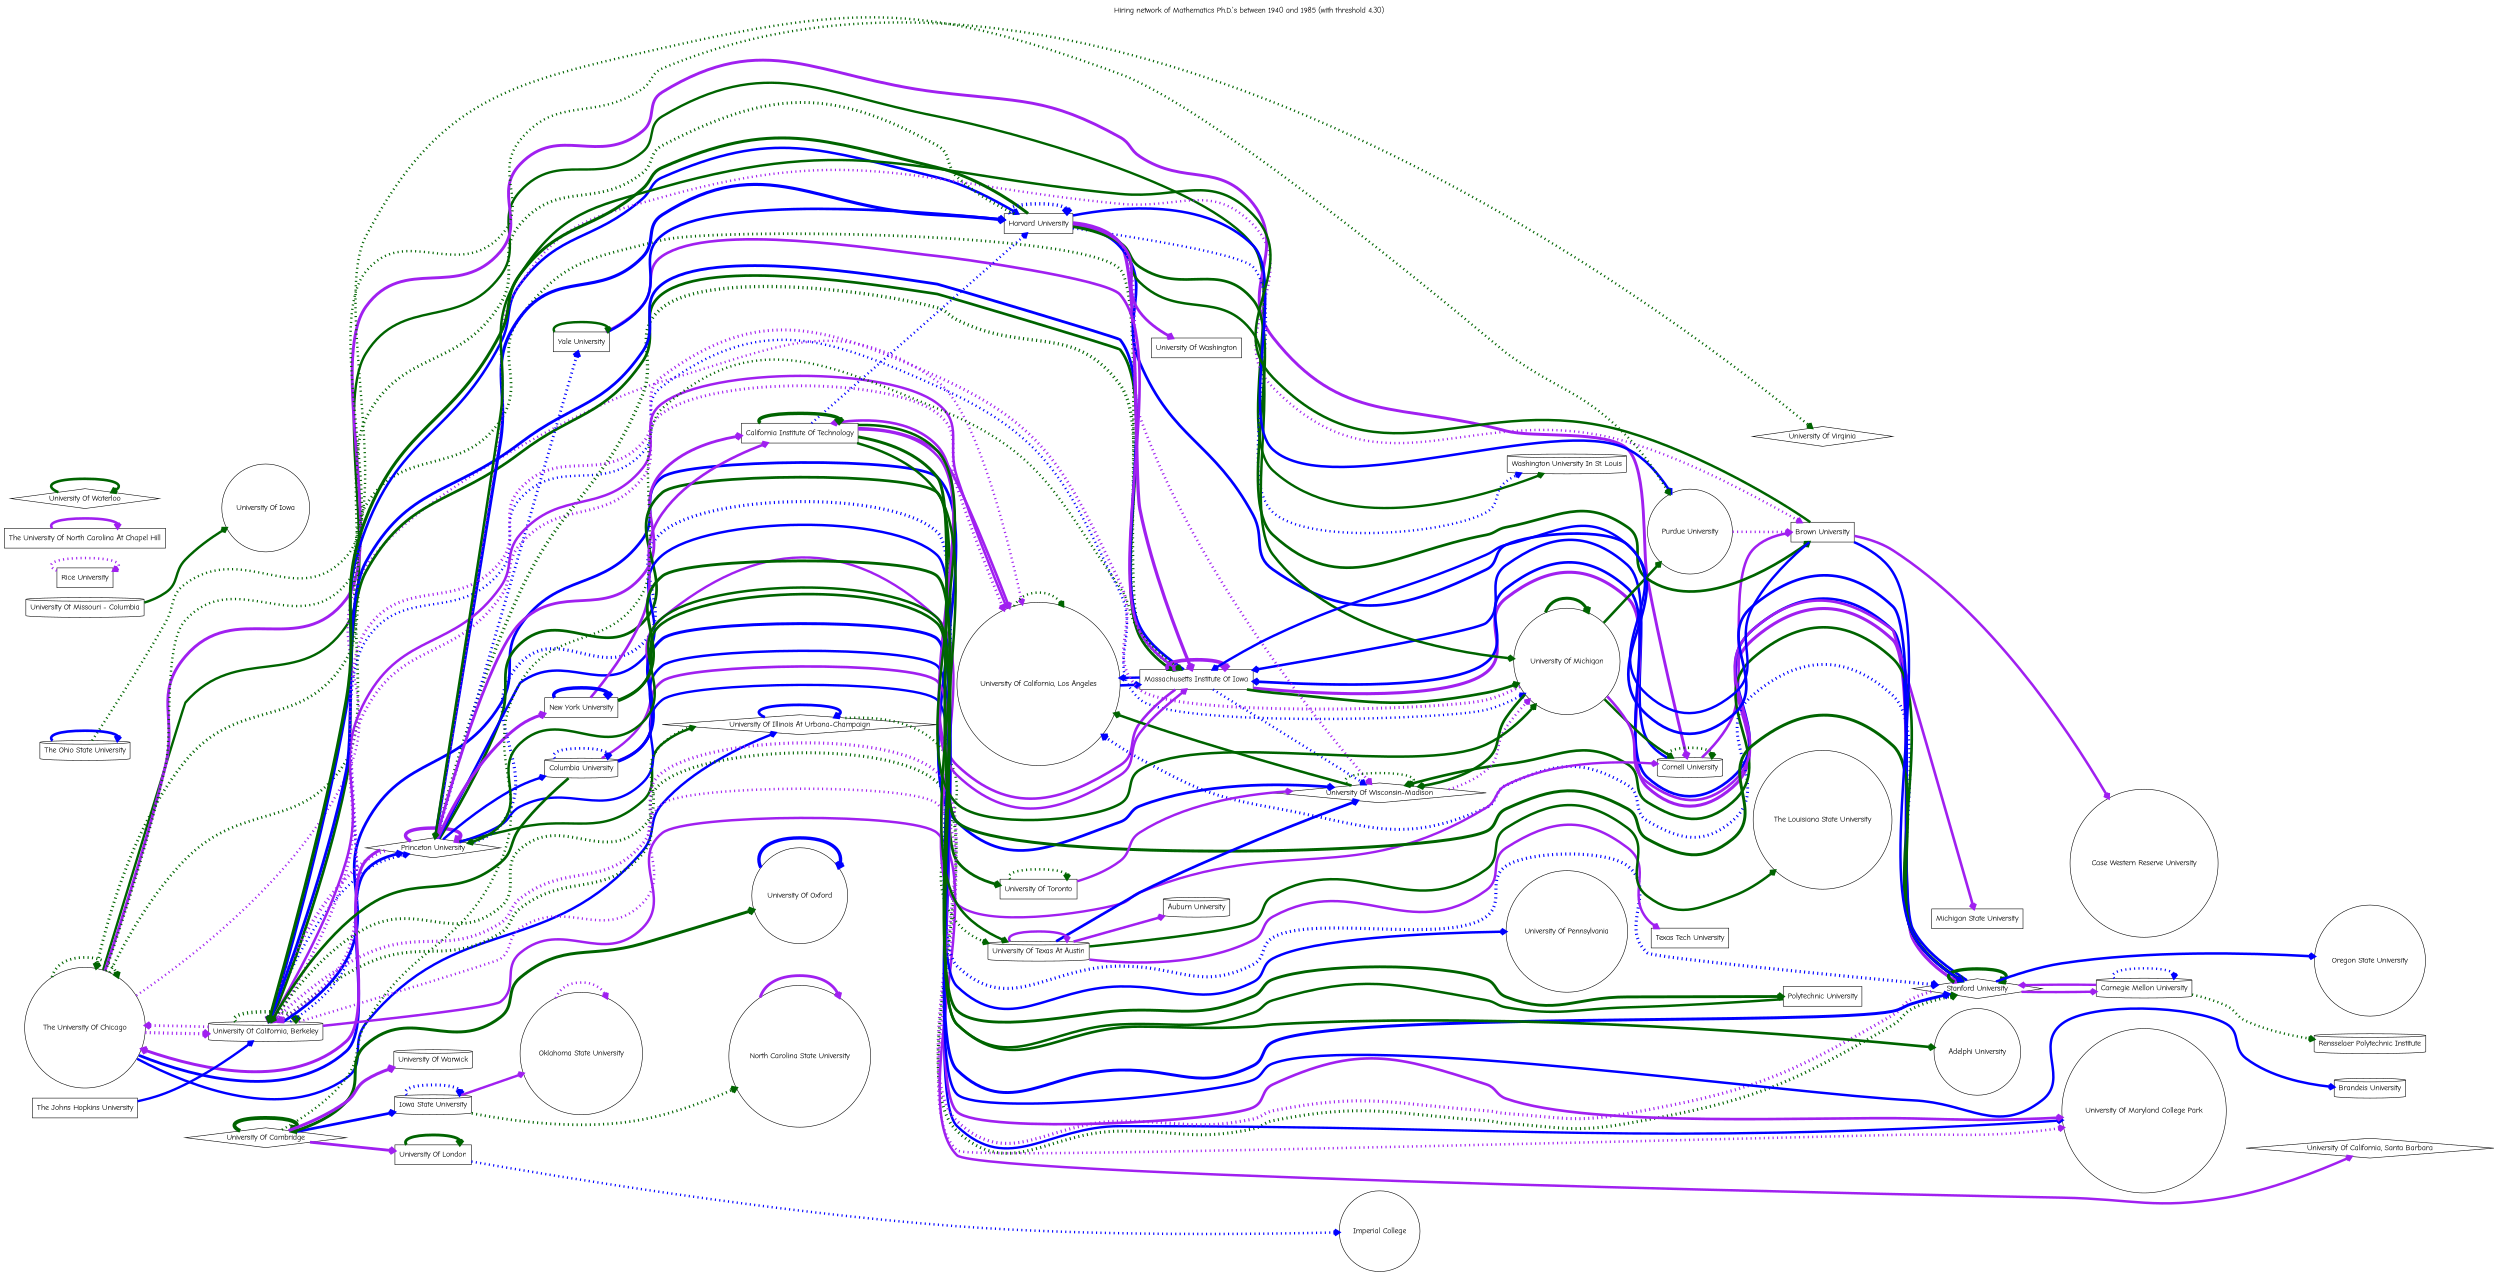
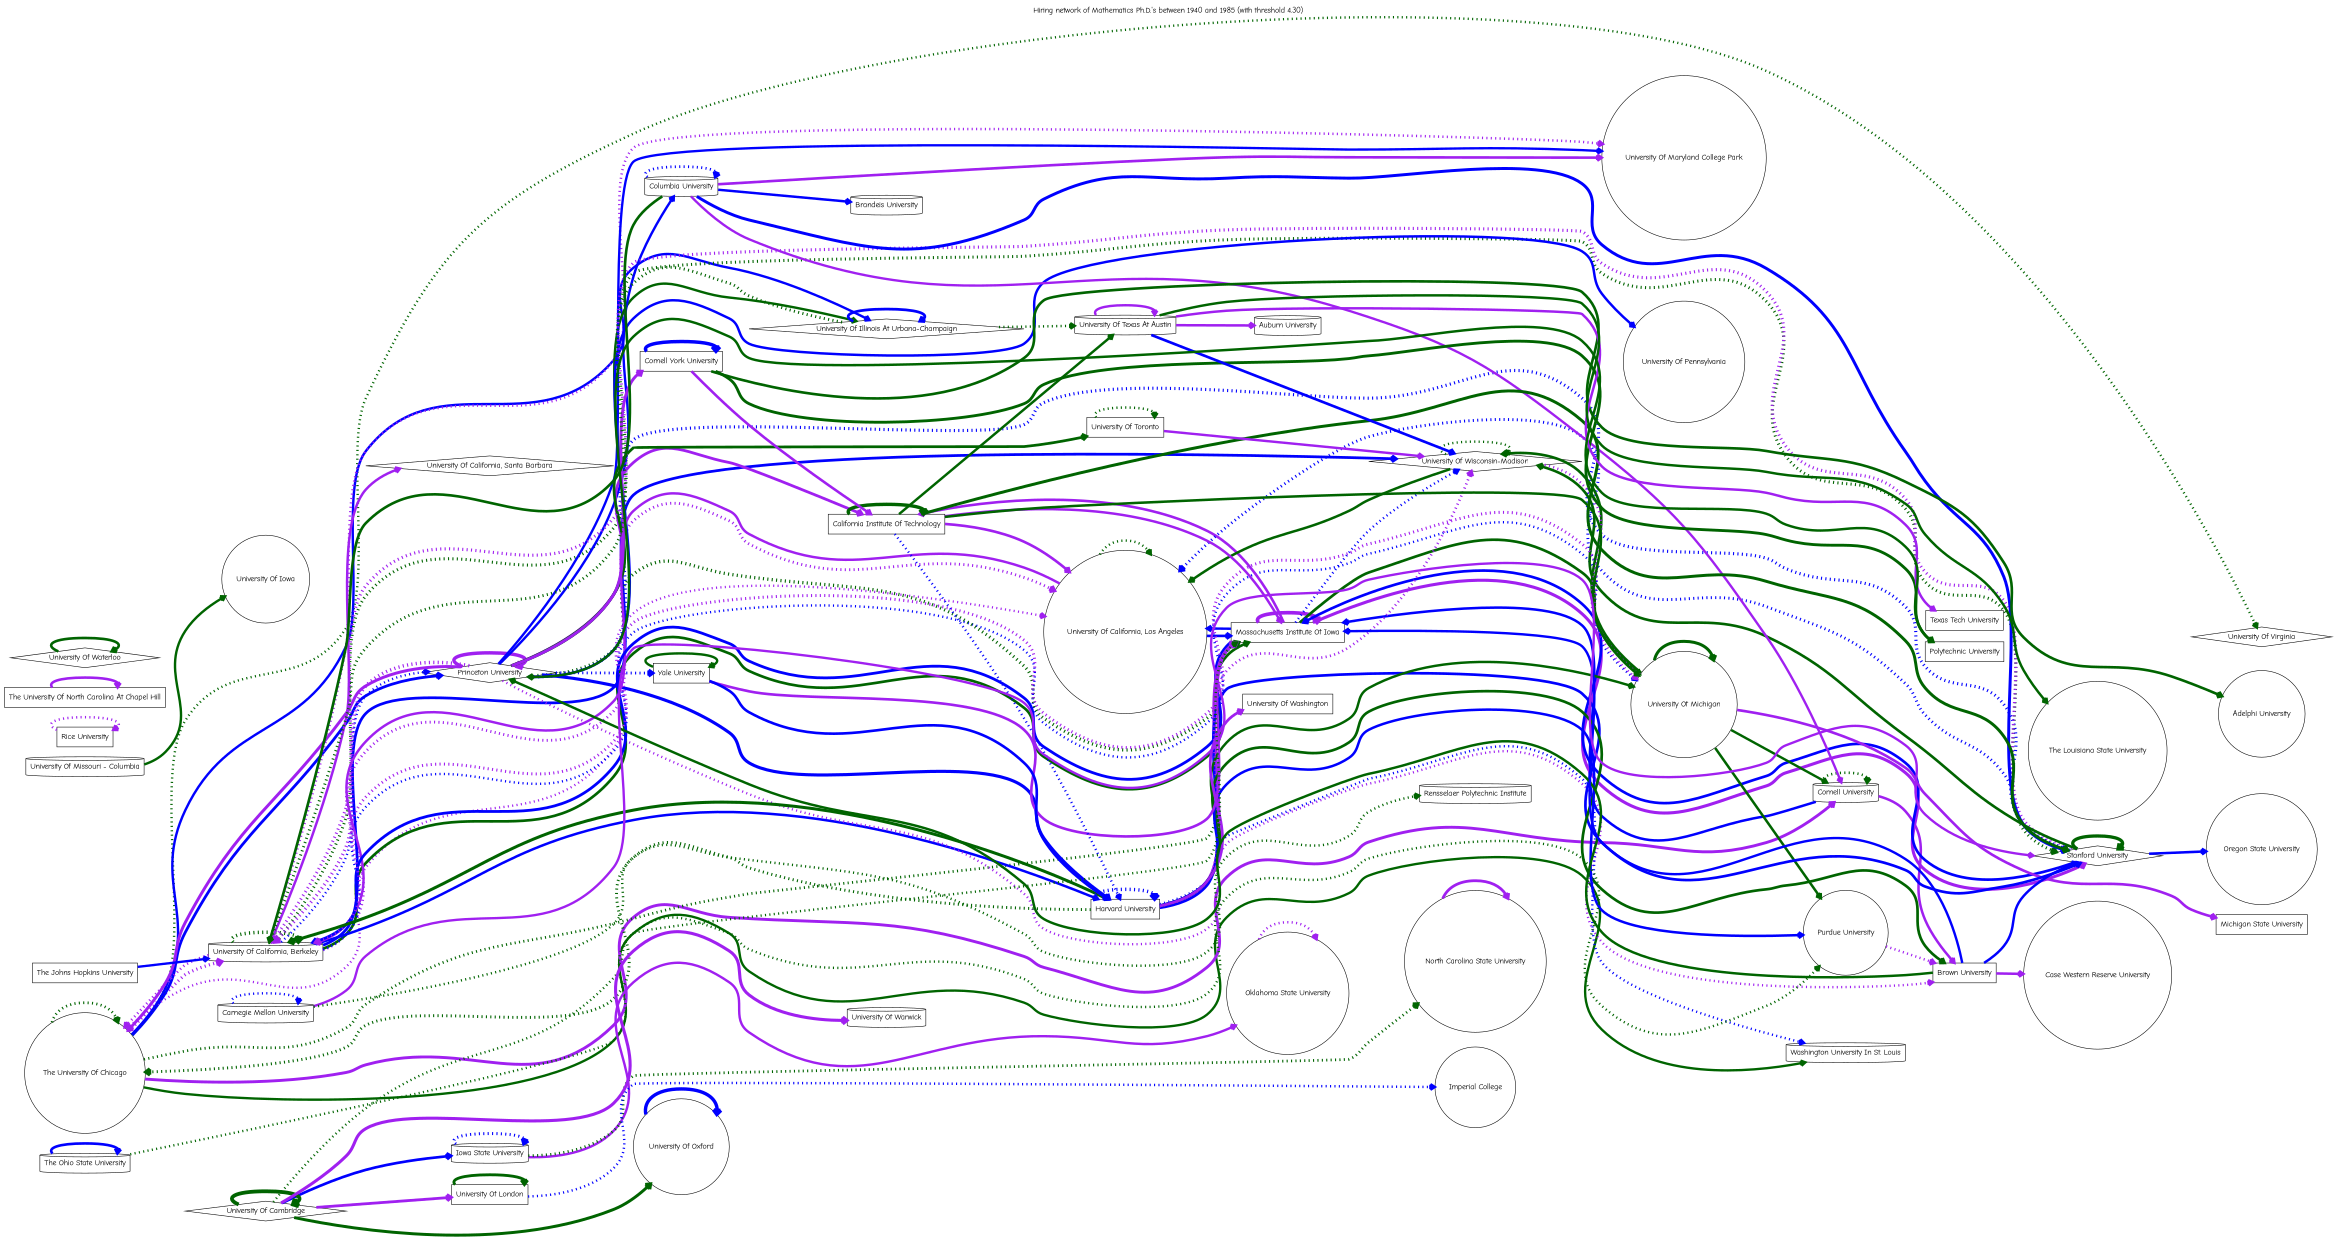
(581, 708) -> (681, 361)
(2057, 992) -> none
